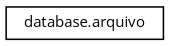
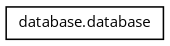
(85, 23) -> (85, 23)
